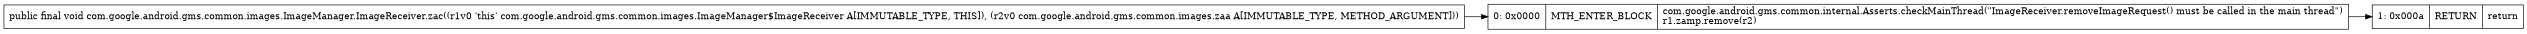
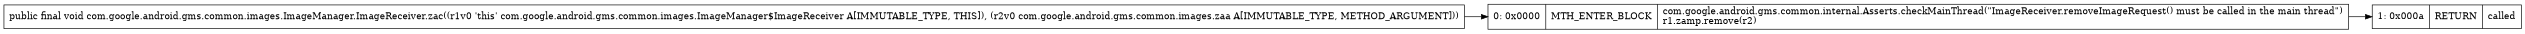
(2503, 16) -> (2502, 16)
